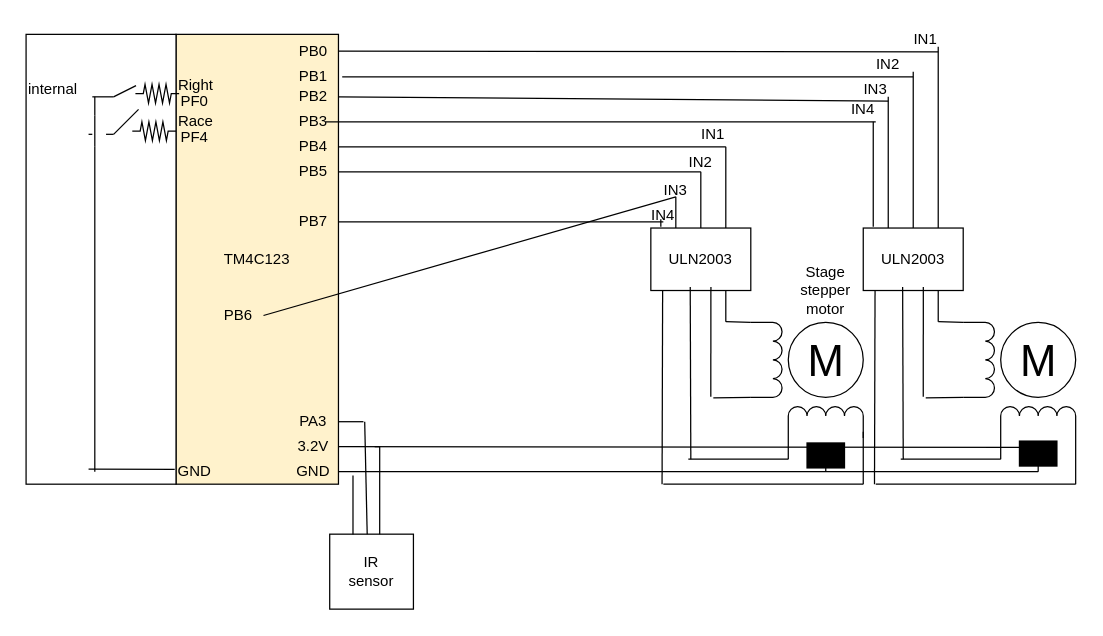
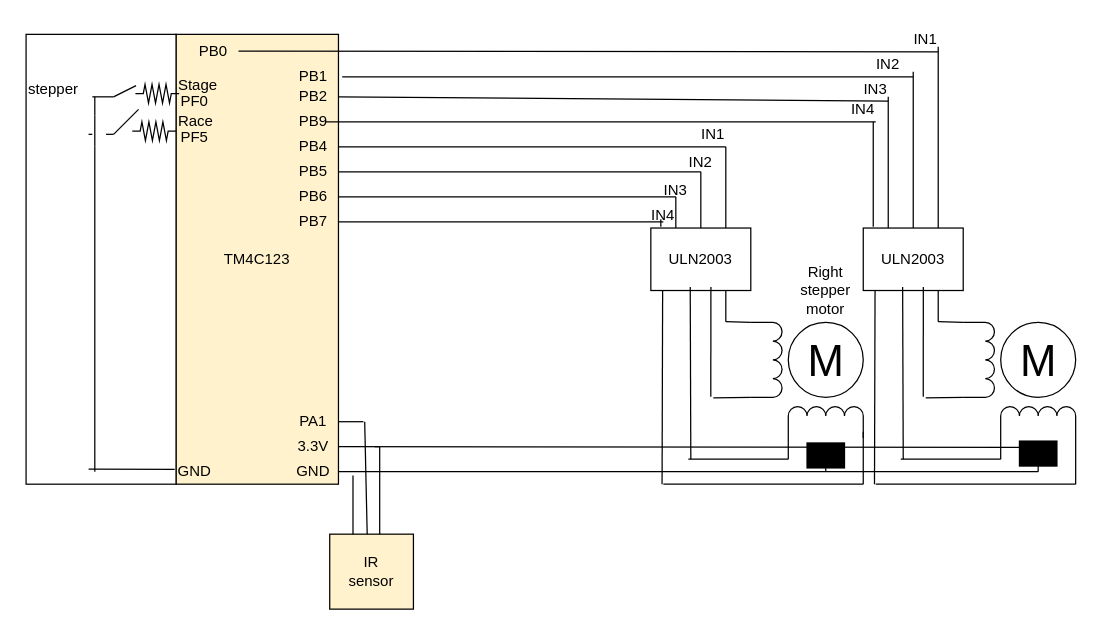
(313, 51) -> (213, 51)
(197, 86) -> (199, 86)
(58, 90) -> (58, 90)
(313, 122) -> (313, 122)
(194, 138) -> (194, 138)
(826, 291) -> (826, 291)
(238, 316) -> (313, 197)
(313, 422) -> (313, 422)
(313, 447) -> (313, 447)
(371, 572) -> (371, 572)
